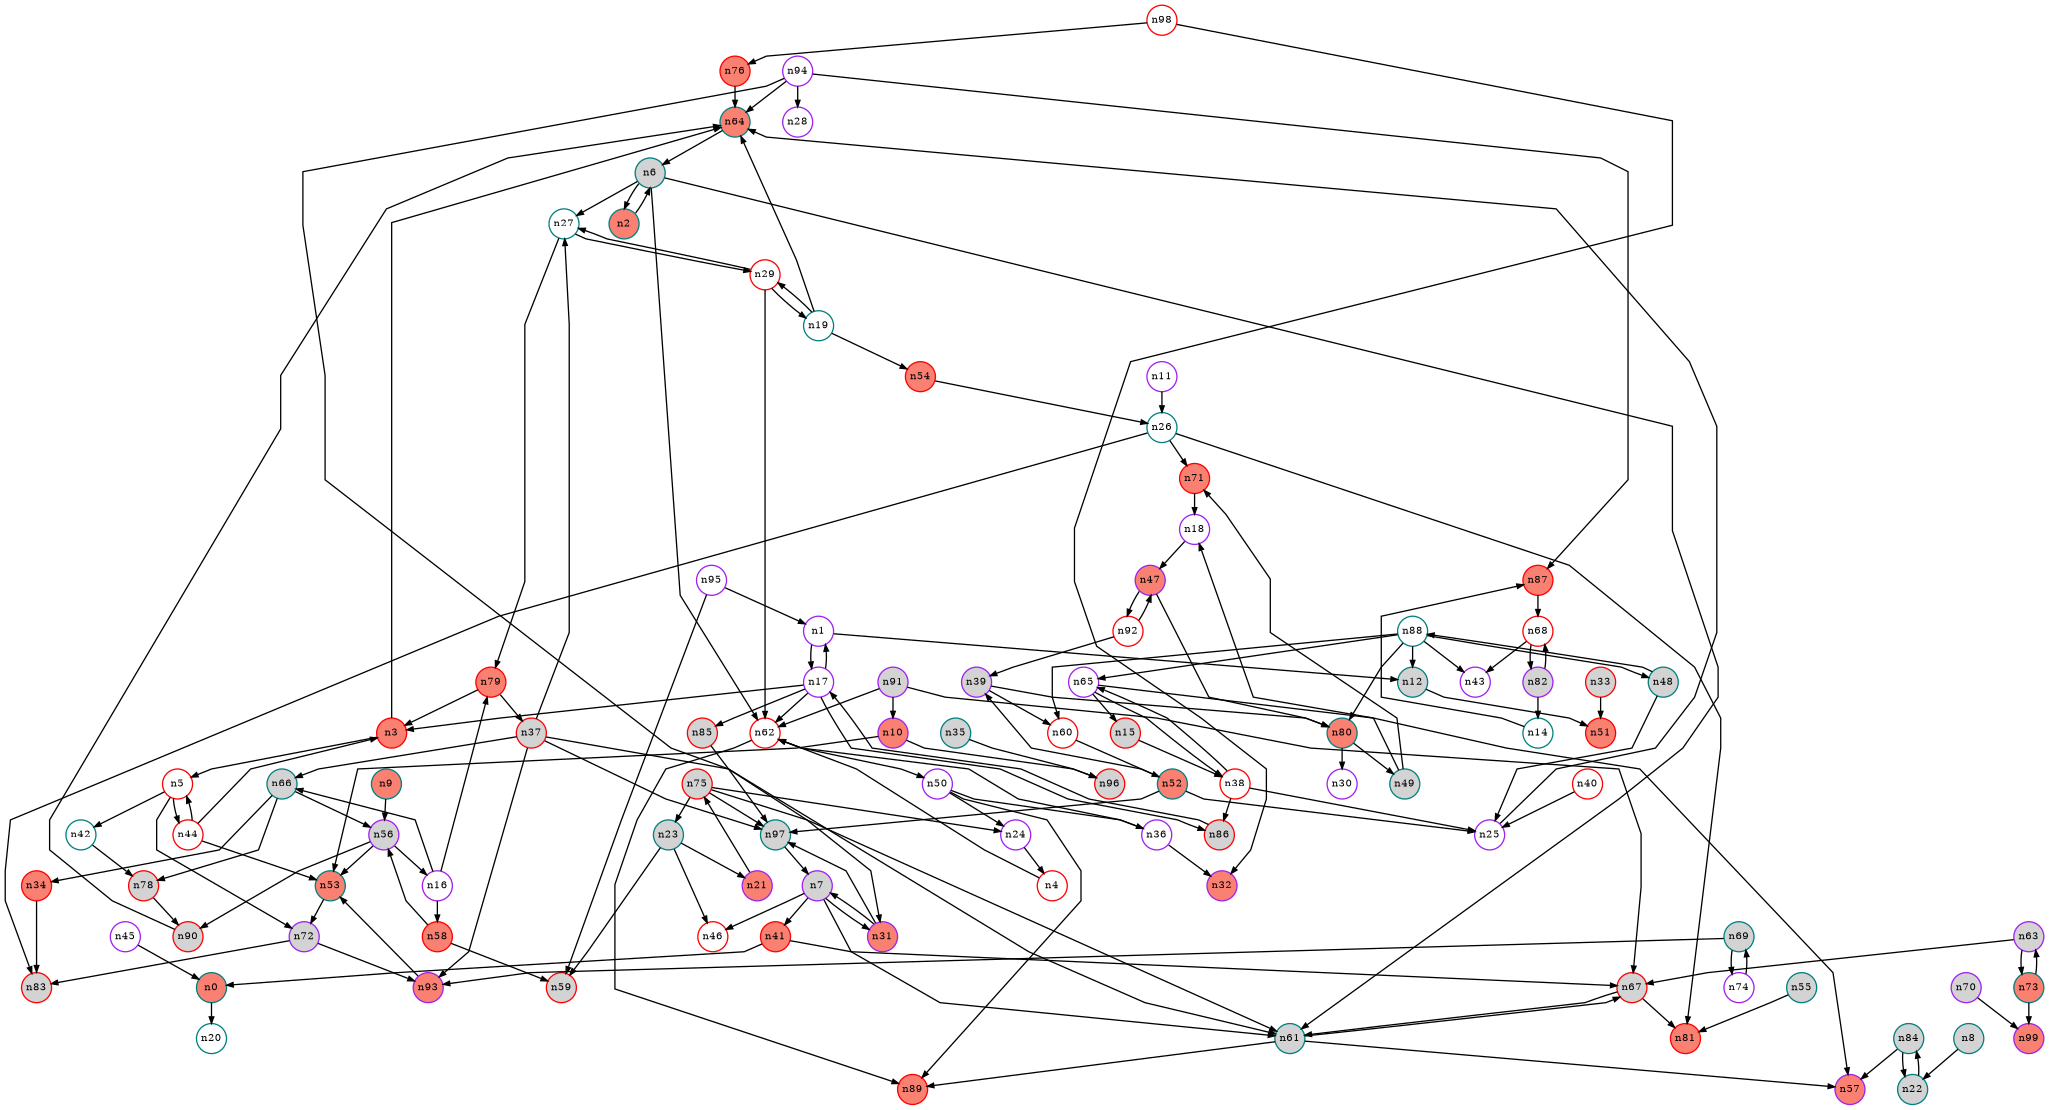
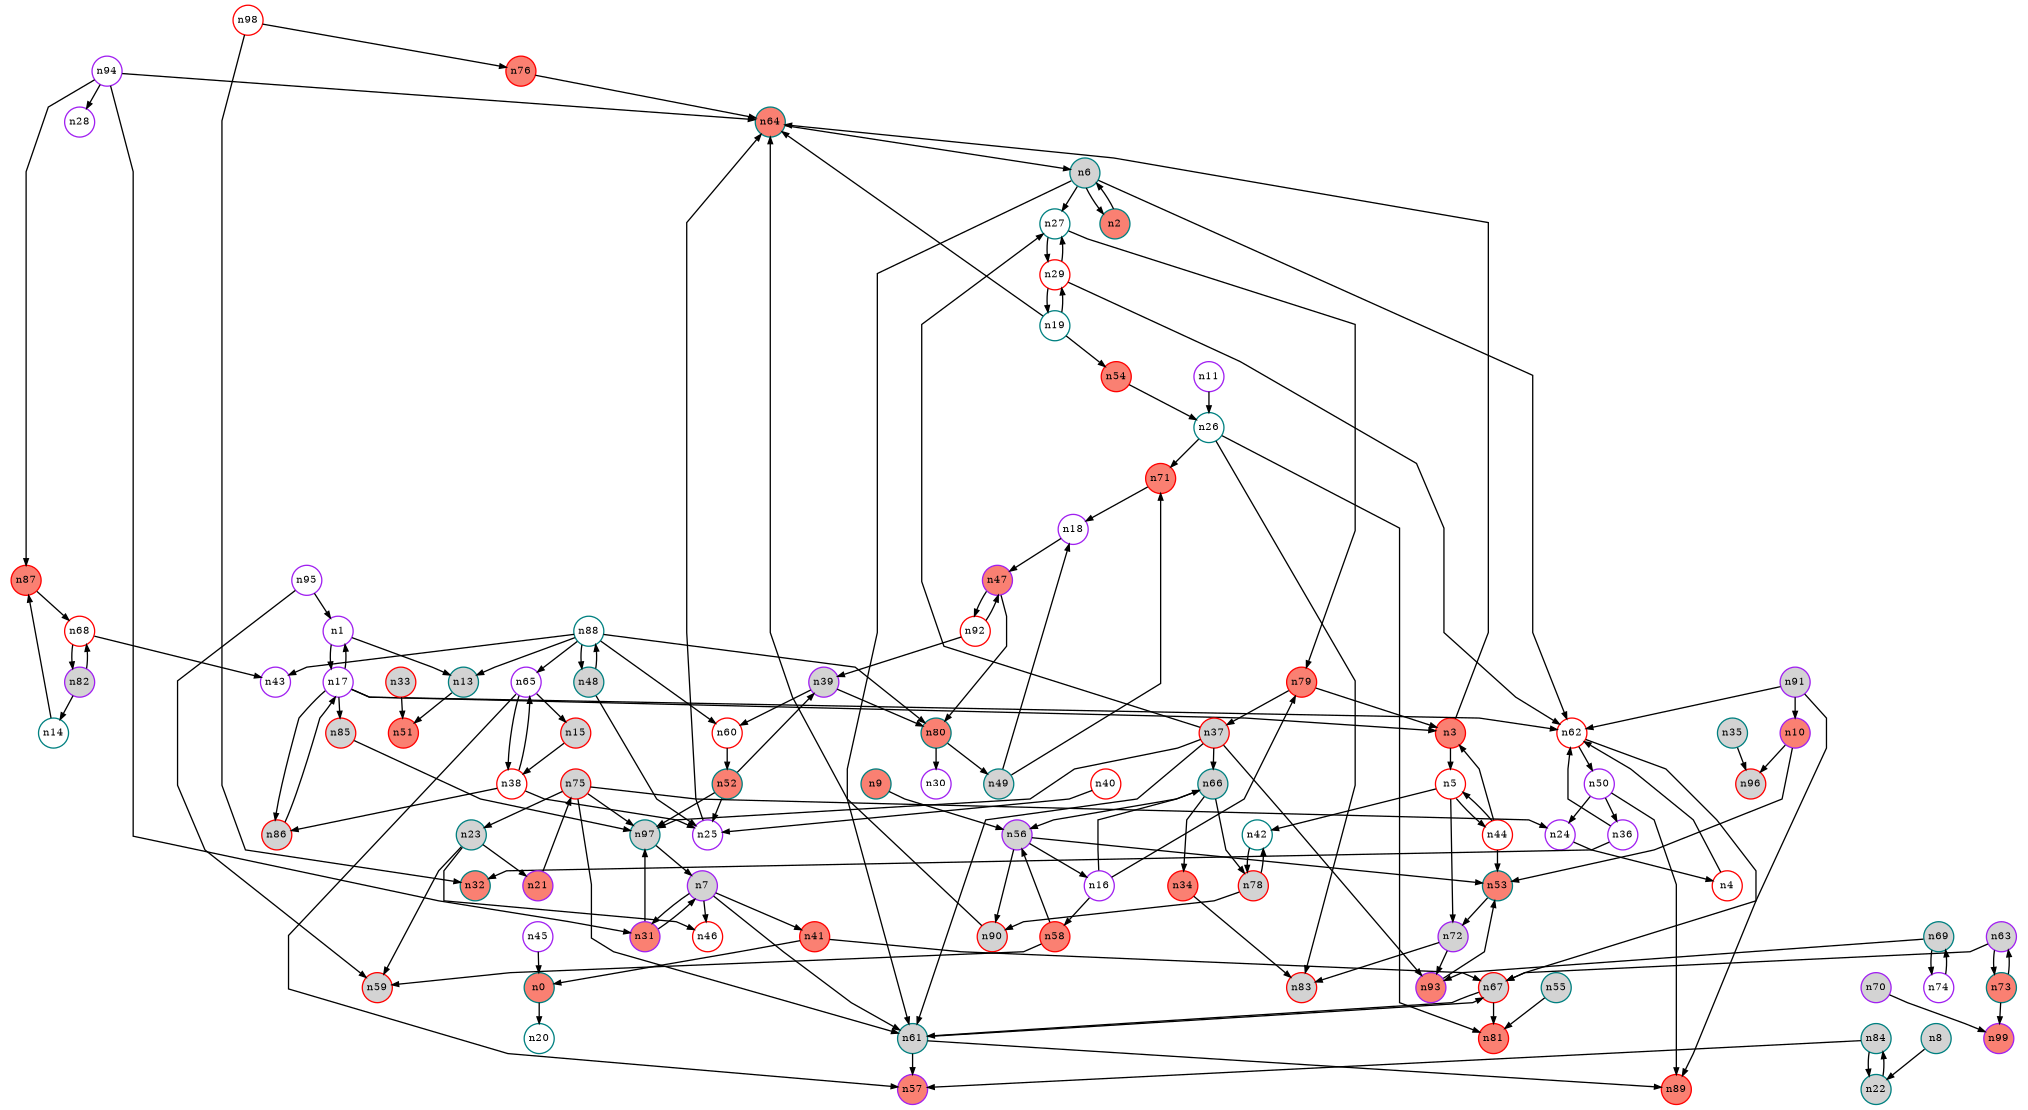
(1413, 682) -> (463, 682)
none -> (1263, 864)
(1222, 886) -> (475, 886)
